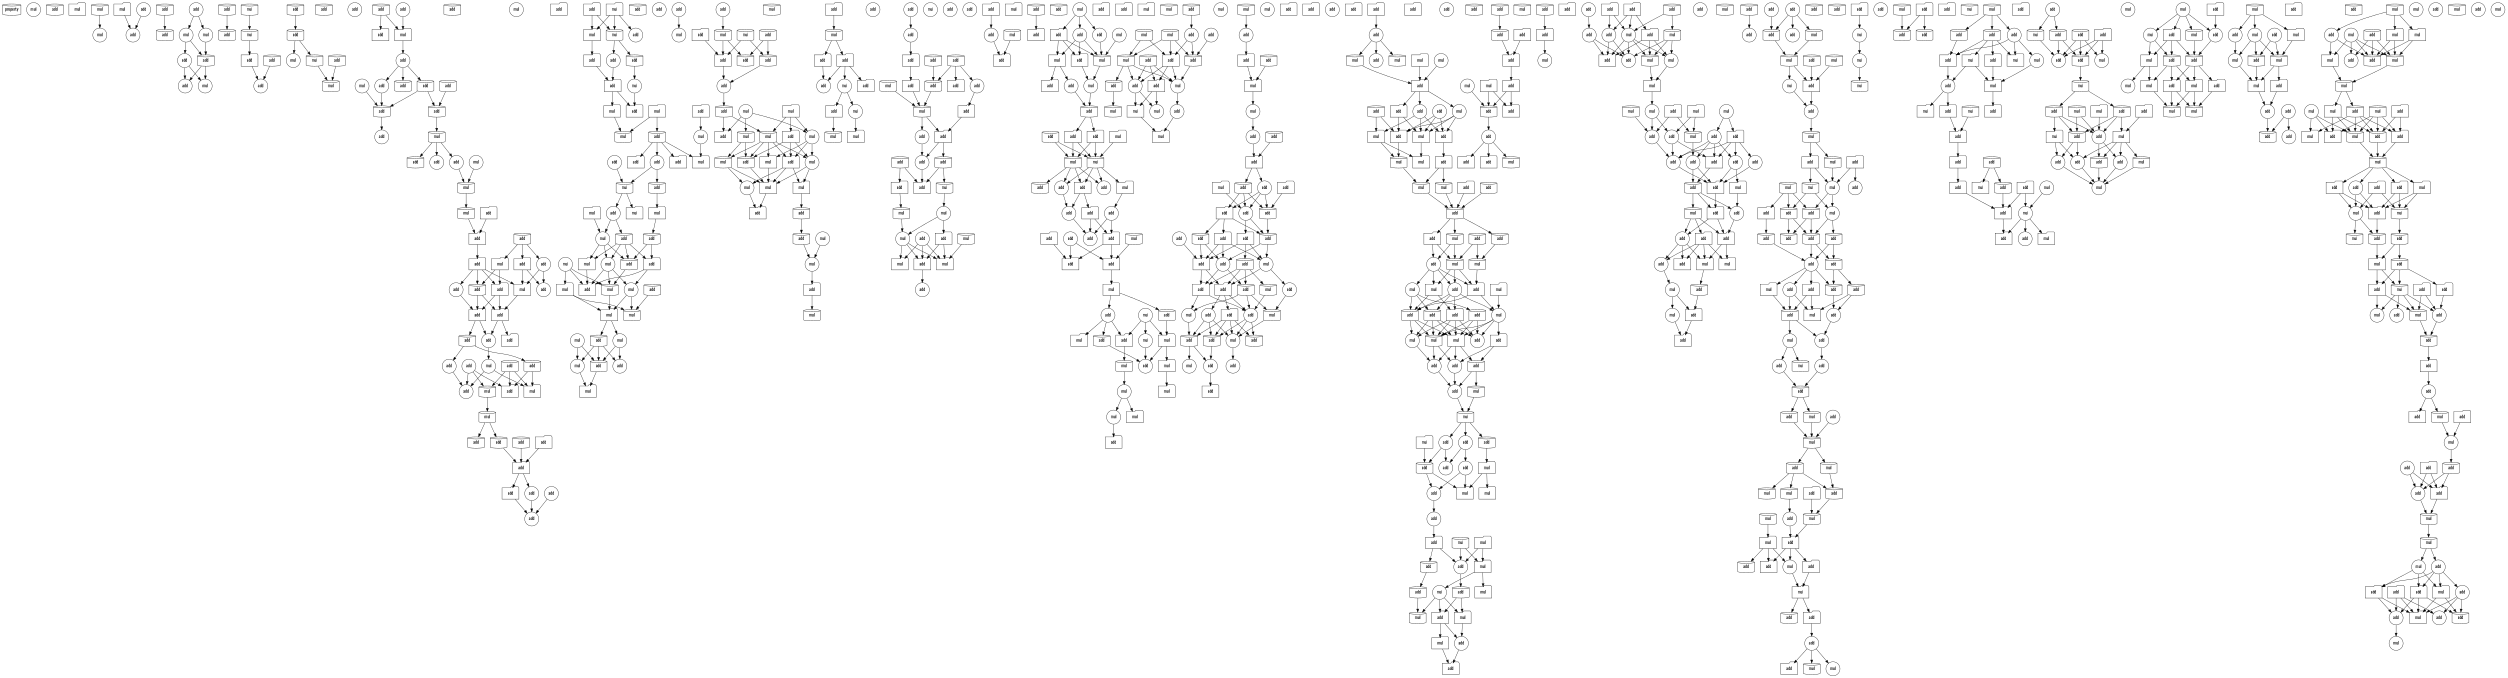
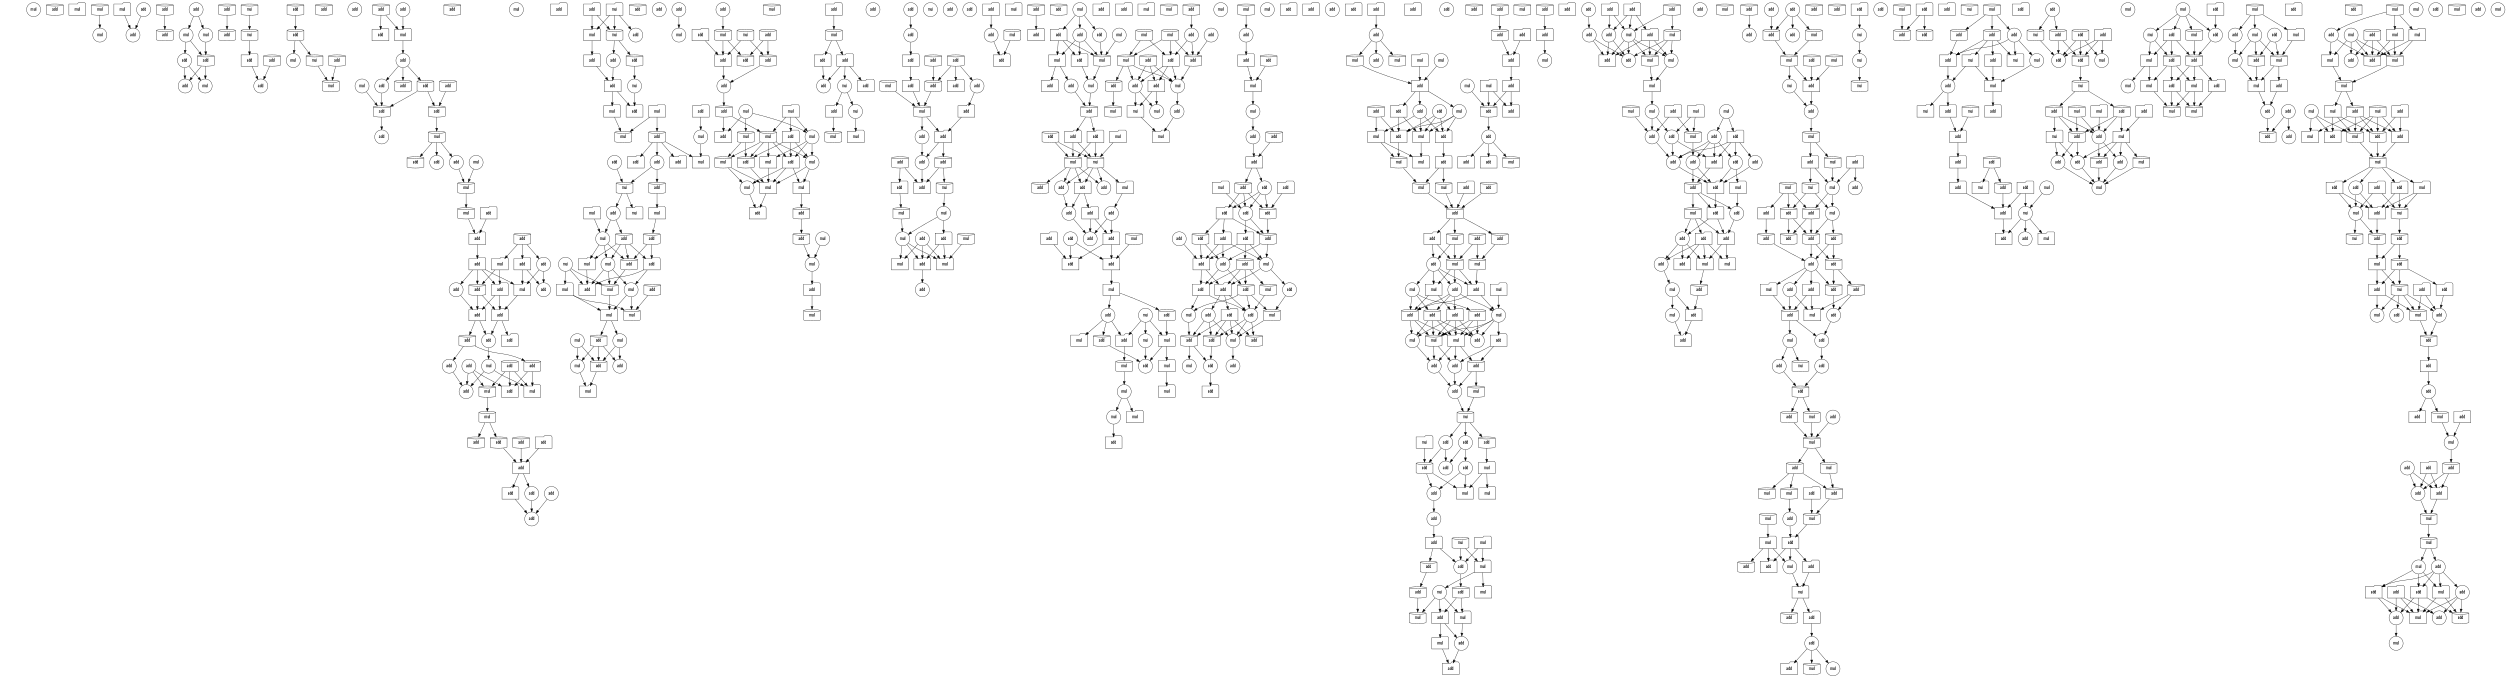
(12, 10) -> none
